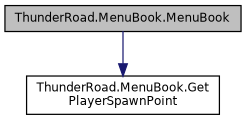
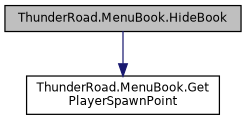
(123, 19) -> (123, 19)
